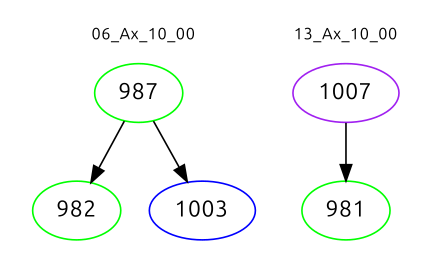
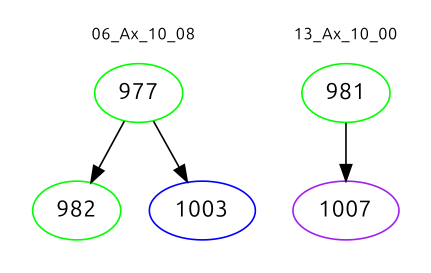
(144, 35) -> (144, 35)
(139, 93) -> (139, 93)
(346, 144) -> (346, 144)
